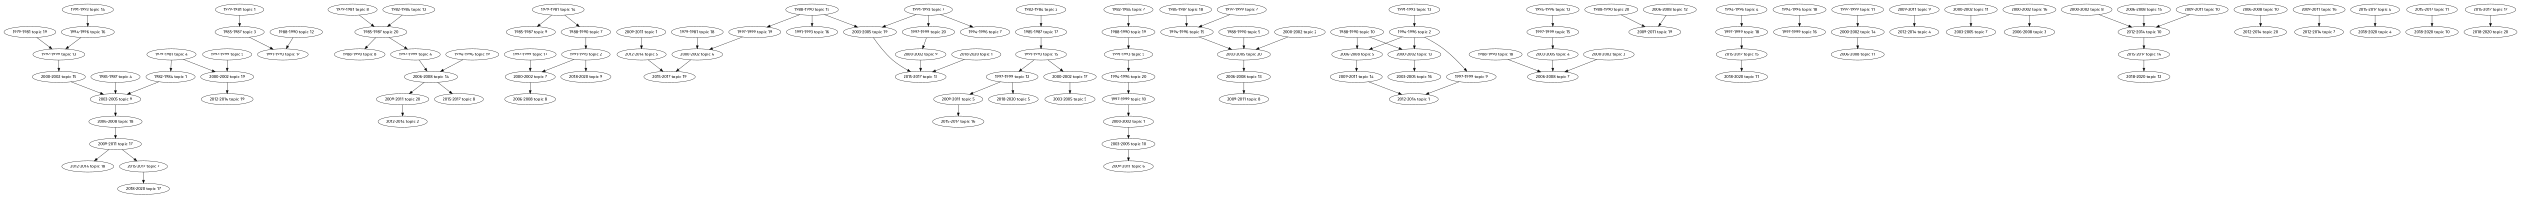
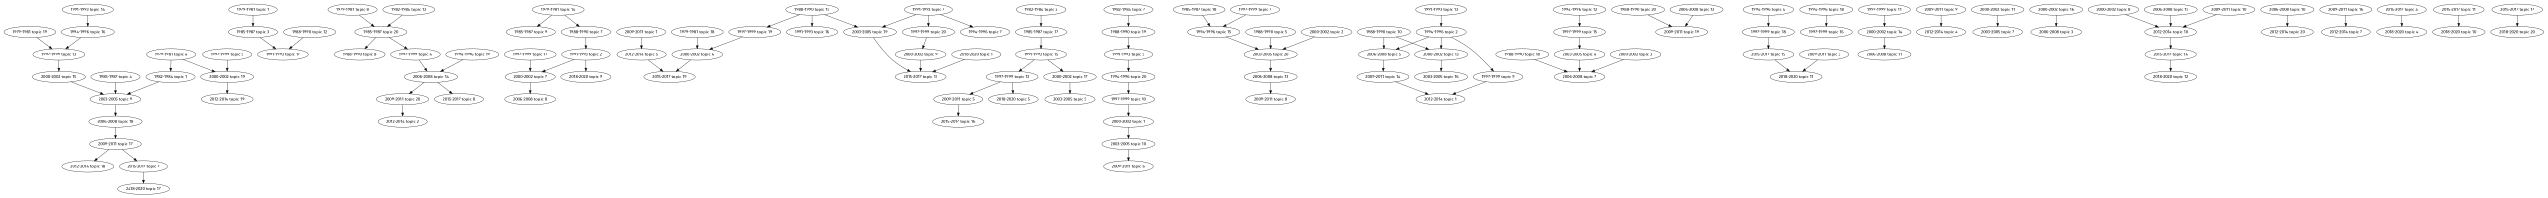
none -> (1824, 54)
(143, 189) -> (143, 189)
